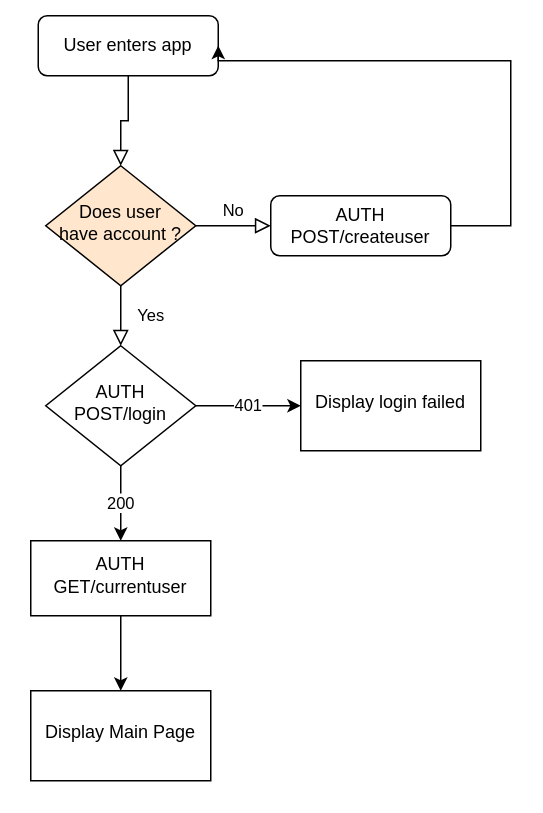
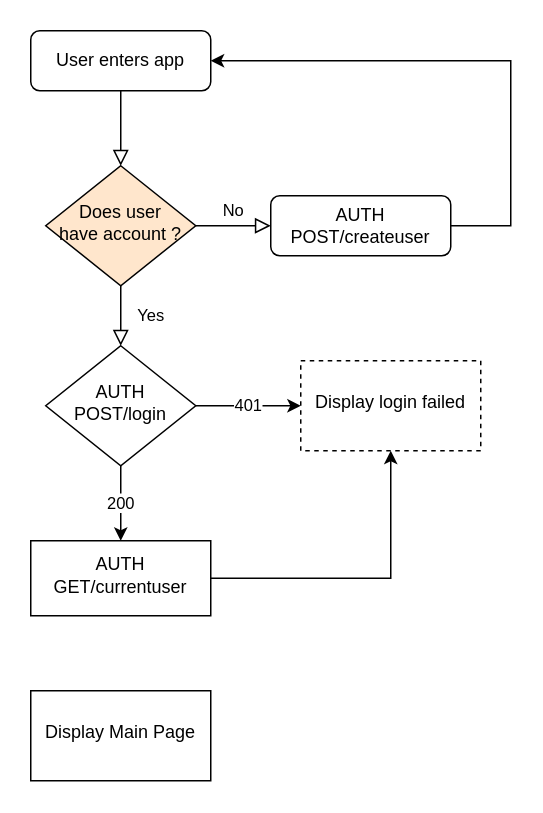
(128, 46) -> (121, 61)
(391, 406) -> (391, 406)
(121, 648) -> (359, 578)
